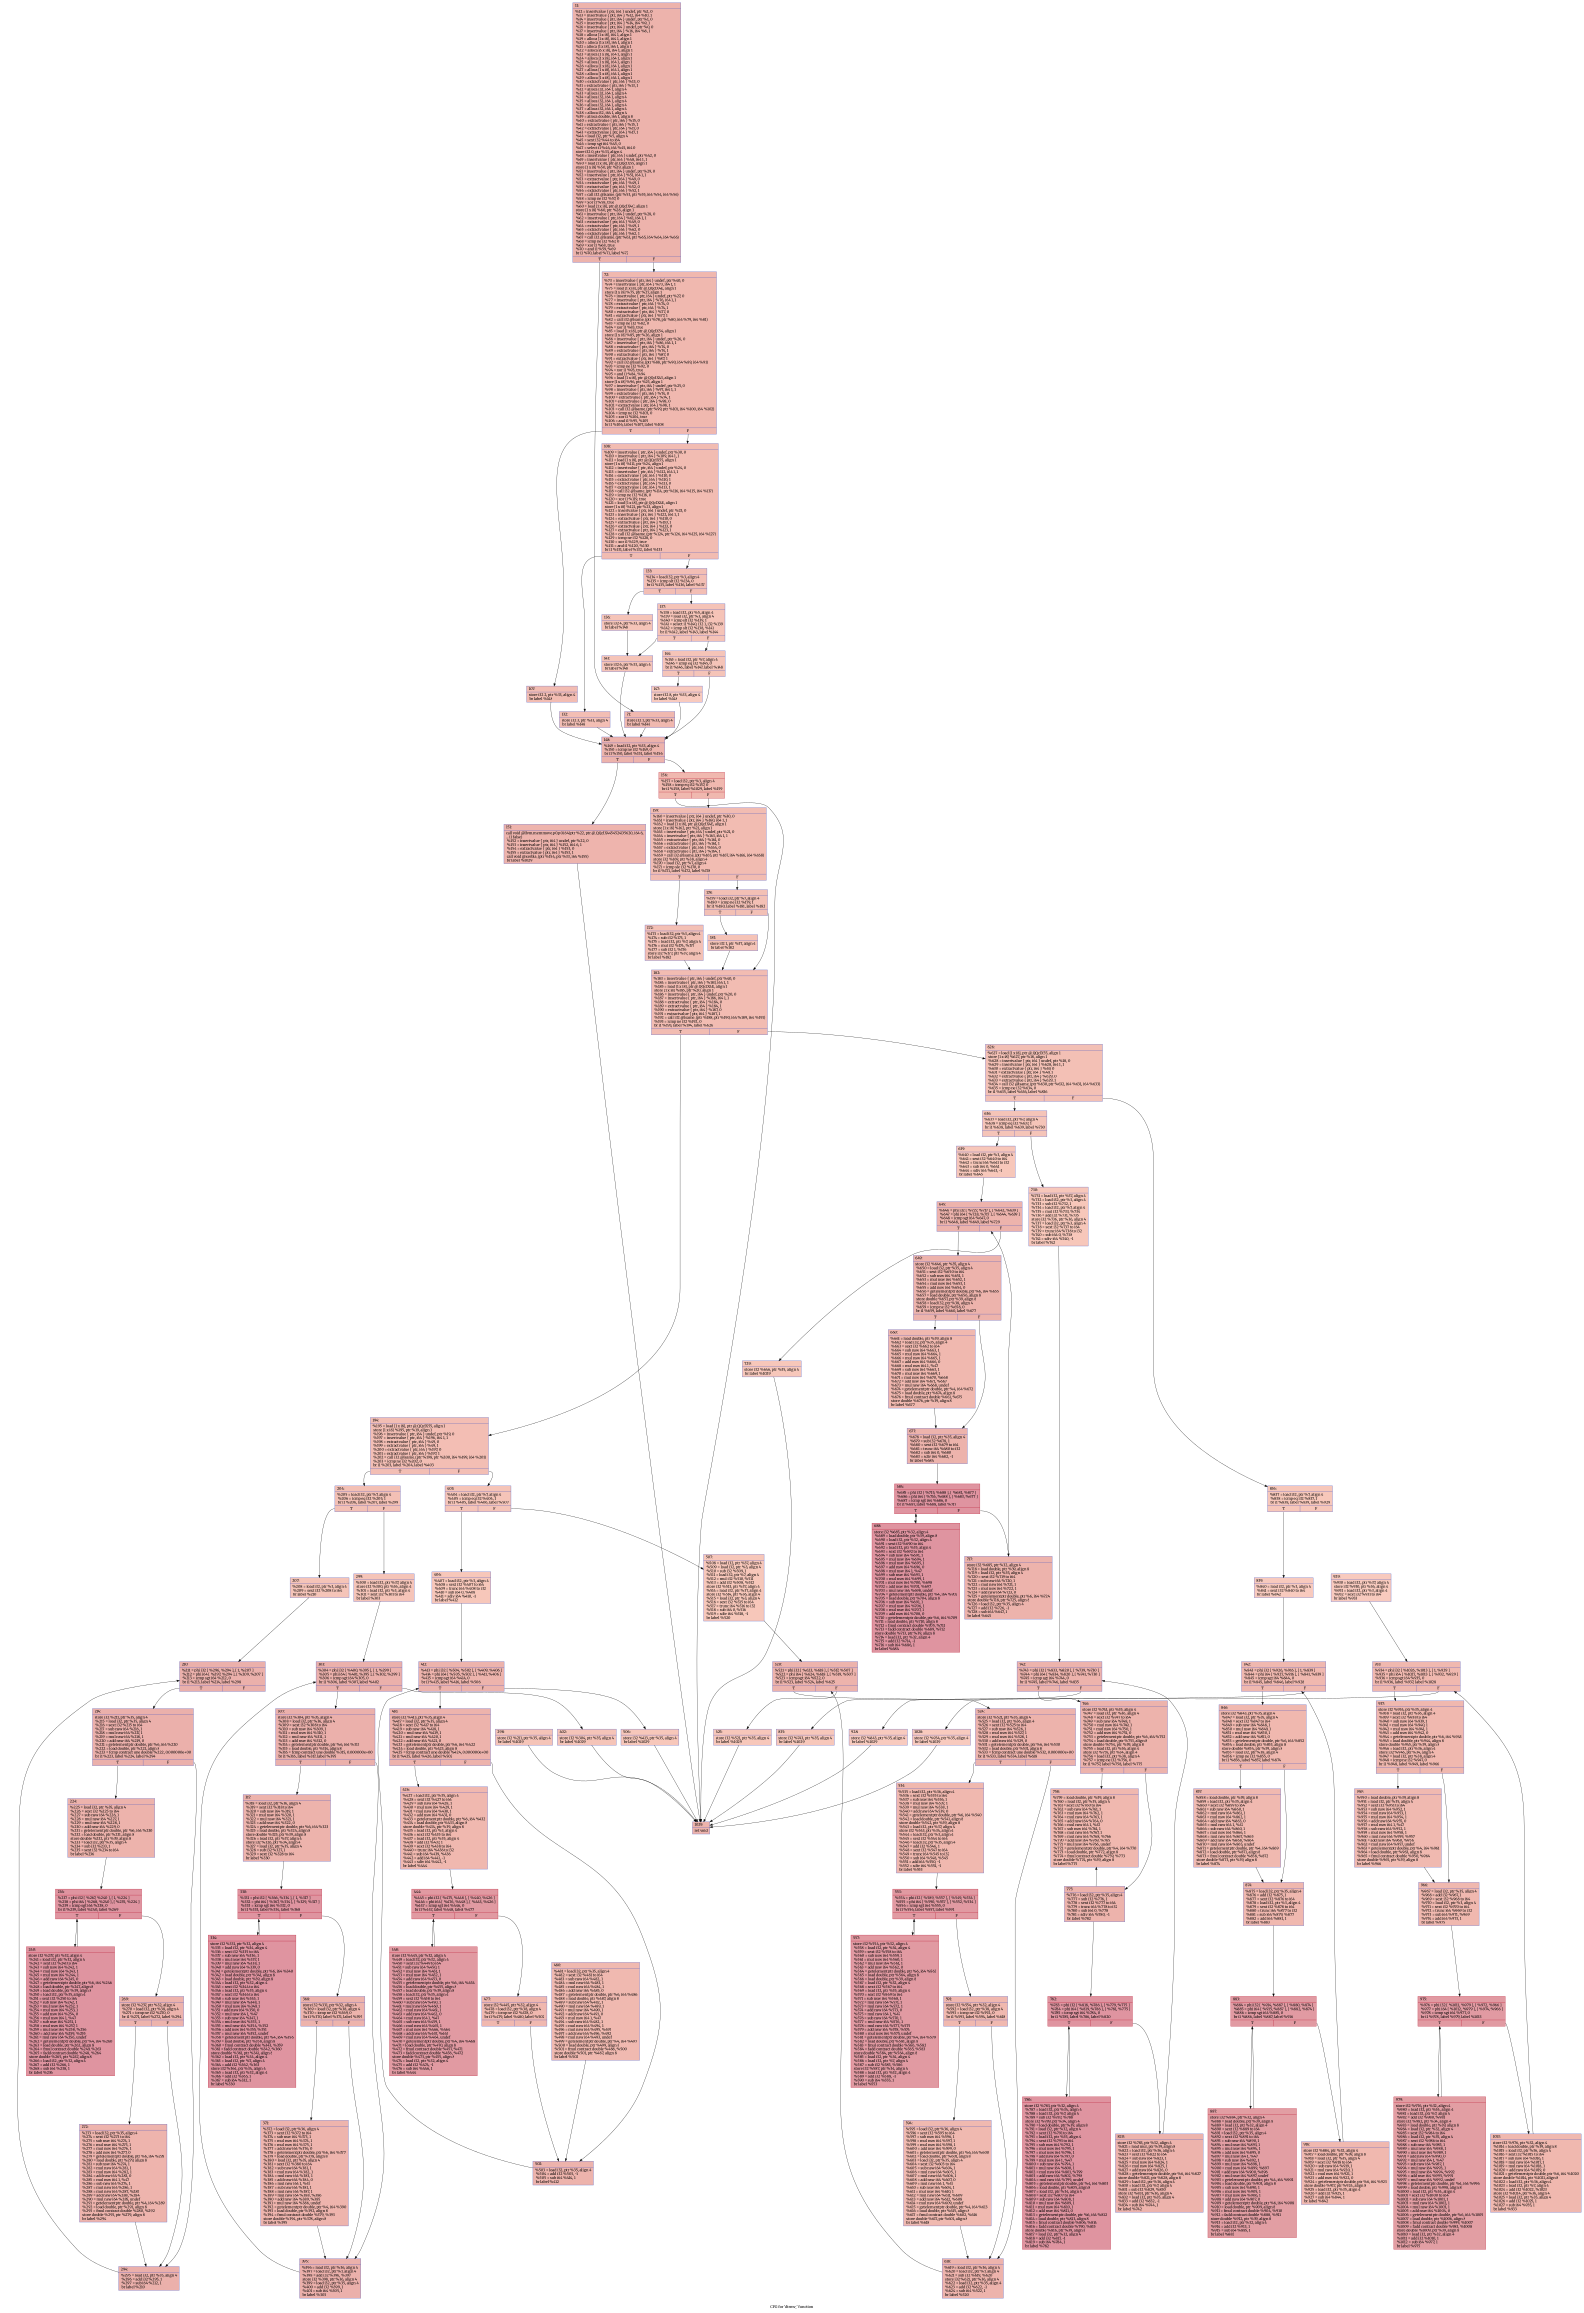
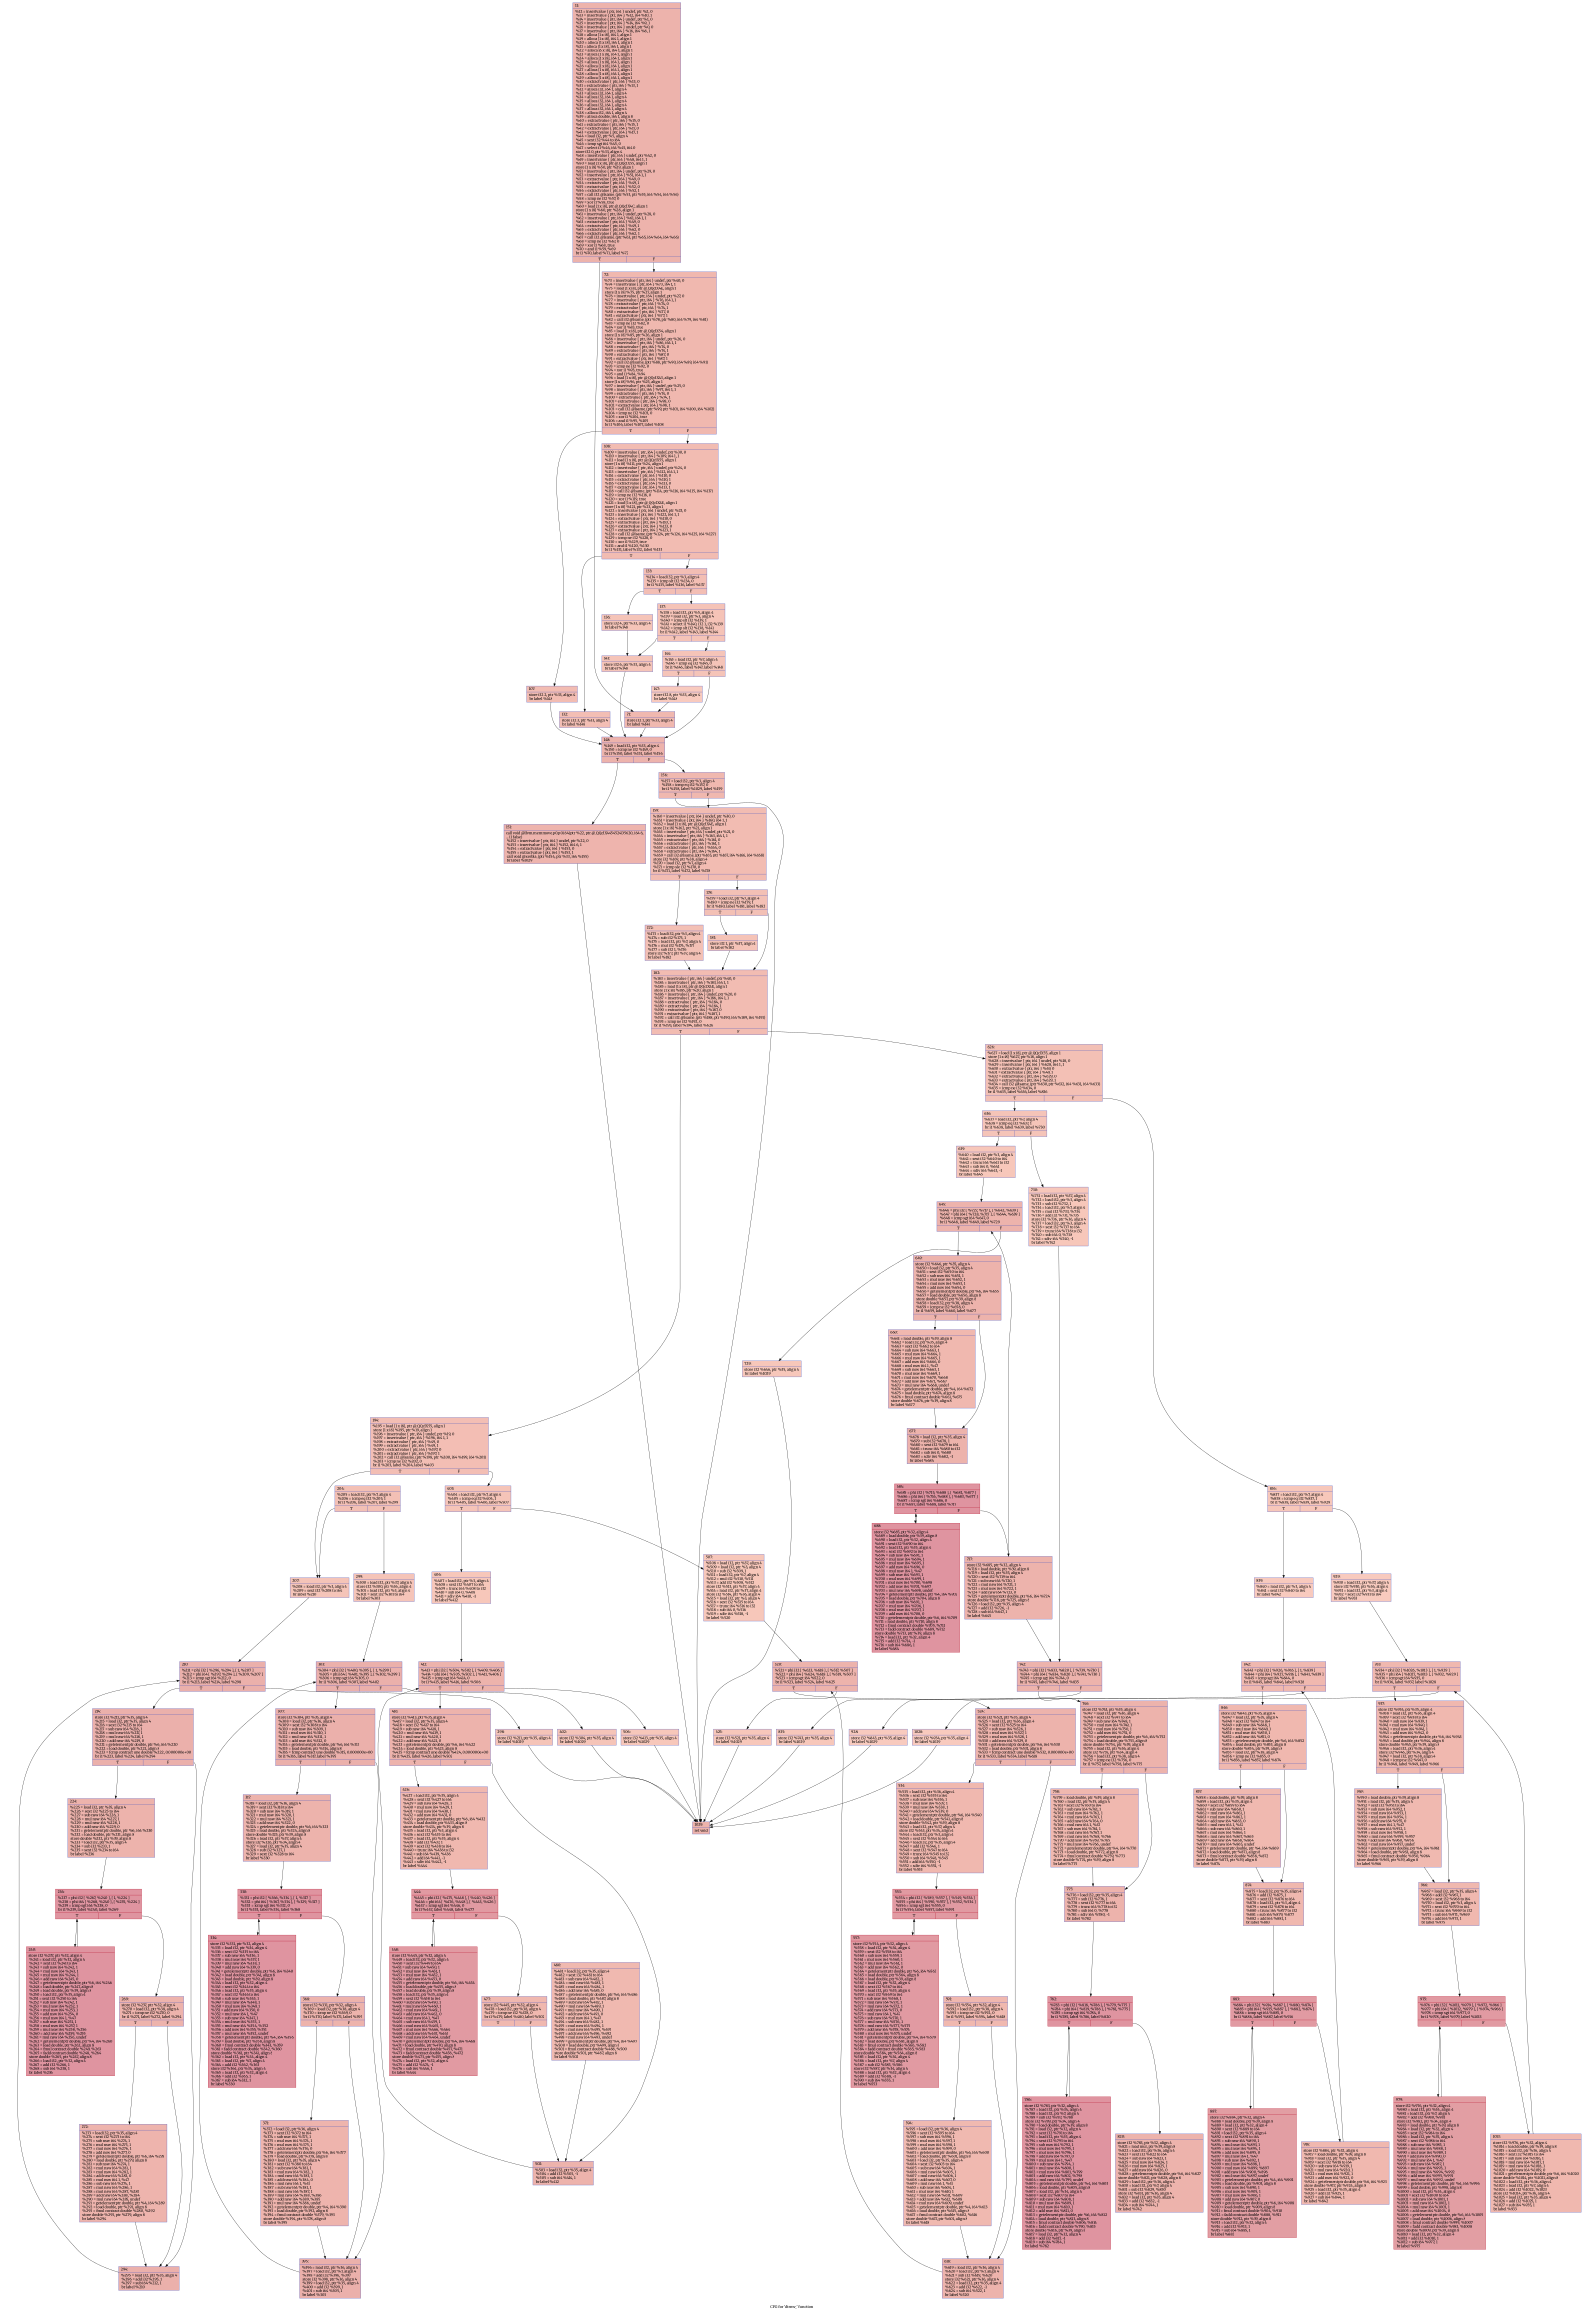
(679, 722) -> (664, 706)
(692, 785) -> (692, 785)
(364, 1476) -> (320, 1508)
none -> (1358, 1533)
none -> (398, 1693)
(1096, 1878) -> (1093, 1875)
(1175, 1880) -> (1038, 1639)
